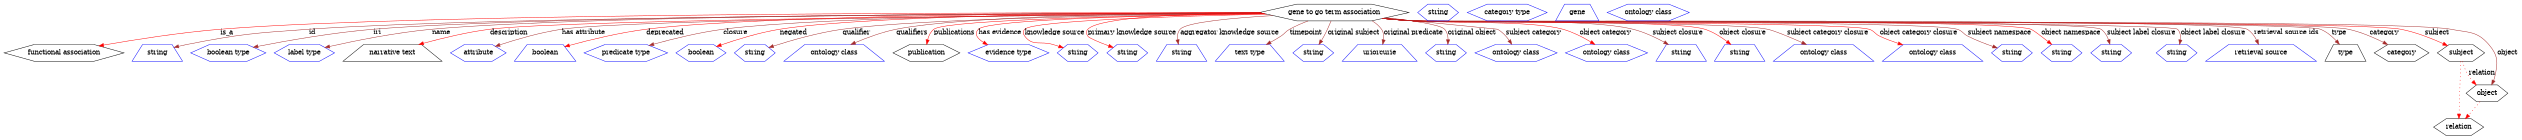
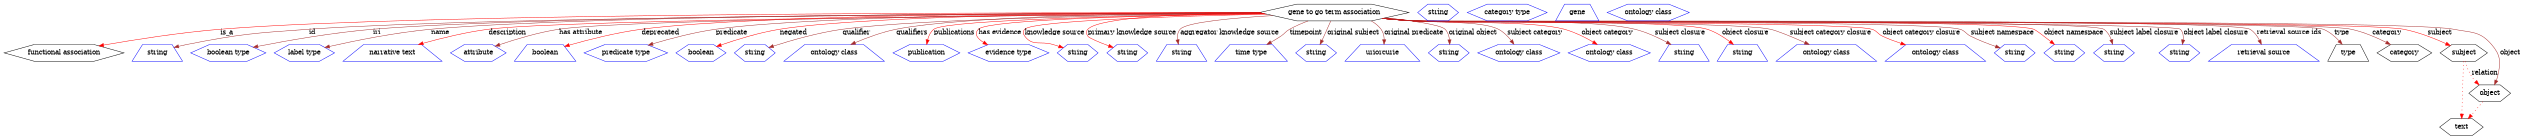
(735, 33) -> (732, 33)
(392, 53) -> (392, 53)
(926, 53) -> (926, 53)
(1250, 53) -> (1251, 53)
(2459, 127) -> (2461, 127)
